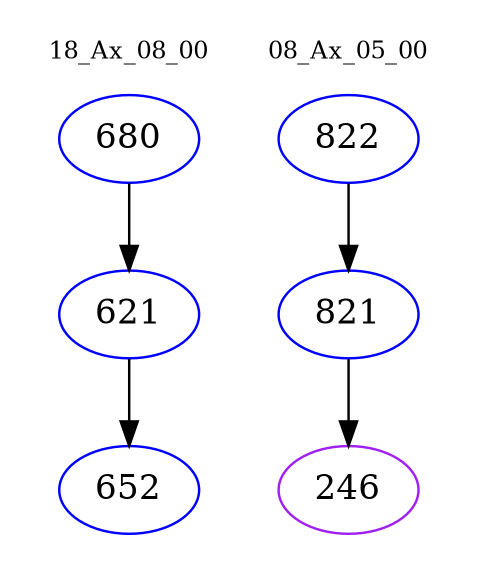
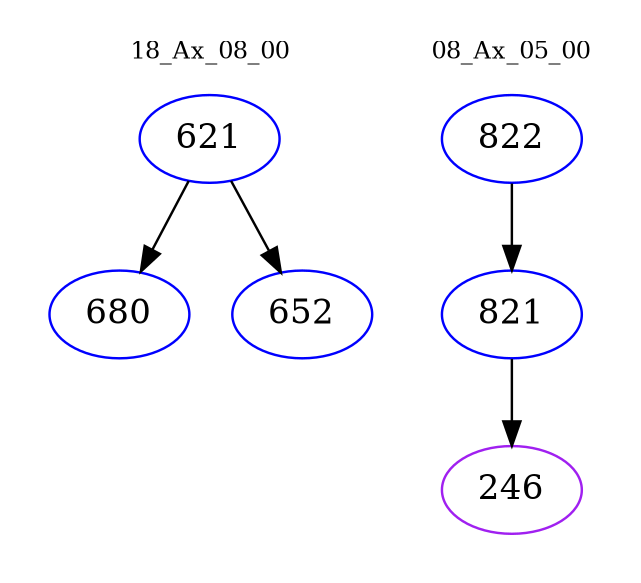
(129, 215) -> (171, 215)
